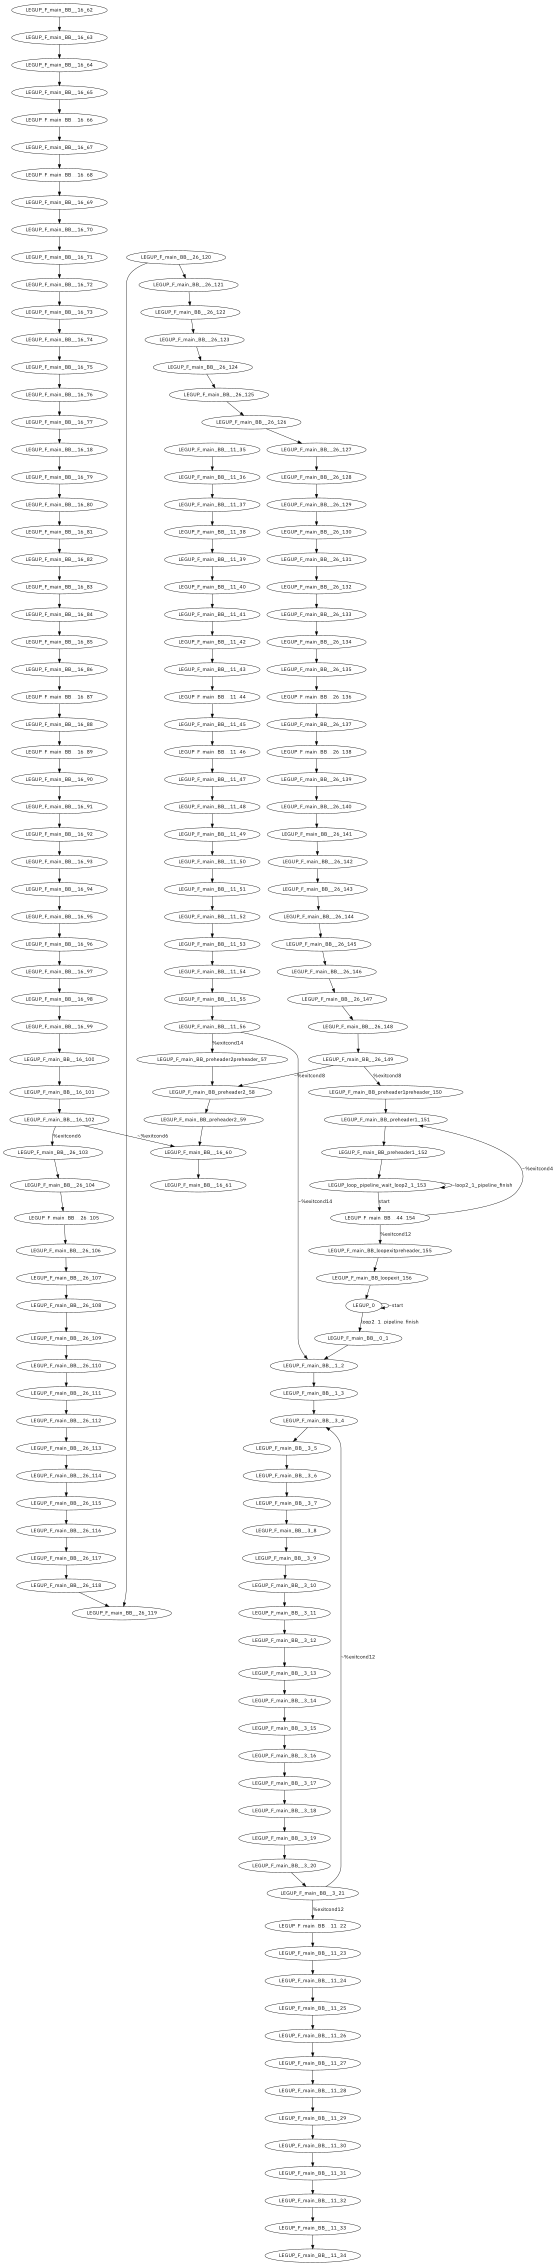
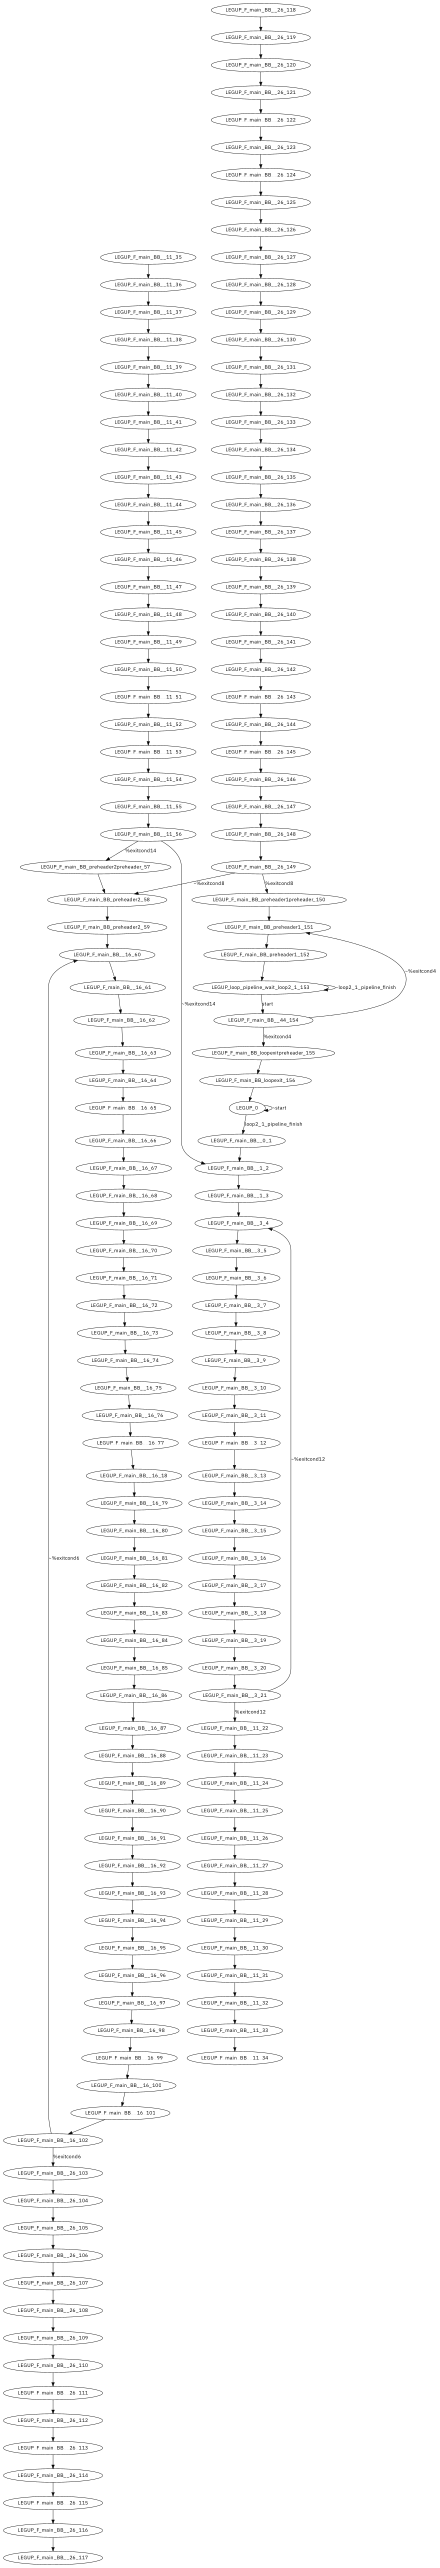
(126, 928) -> (261, 50)
none -> (119, 1002)
(396, 1234) -> (278, 1037)
(66, 1570) -> none
